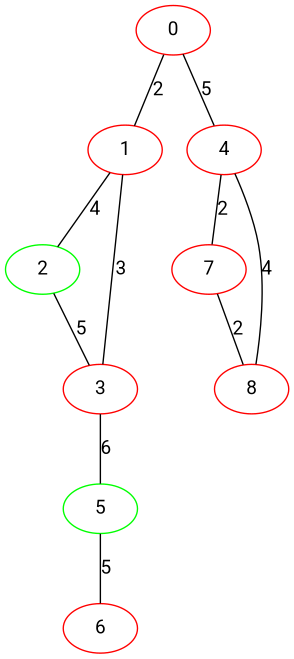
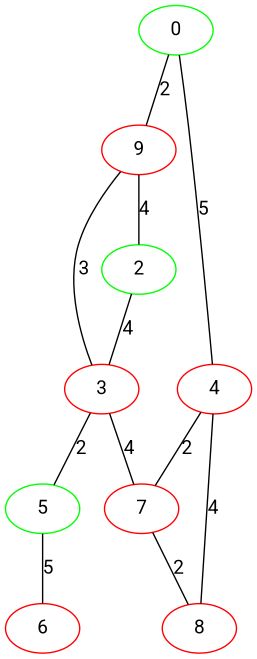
(173, 30) -> (176, 30)
(125, 150) -> (139, 150)
(81, 329) -> (128, 329)
(106, 449) -> (81, 449)
none -> (122, 449)
